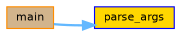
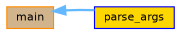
(68, 25) -> (80, 10)
